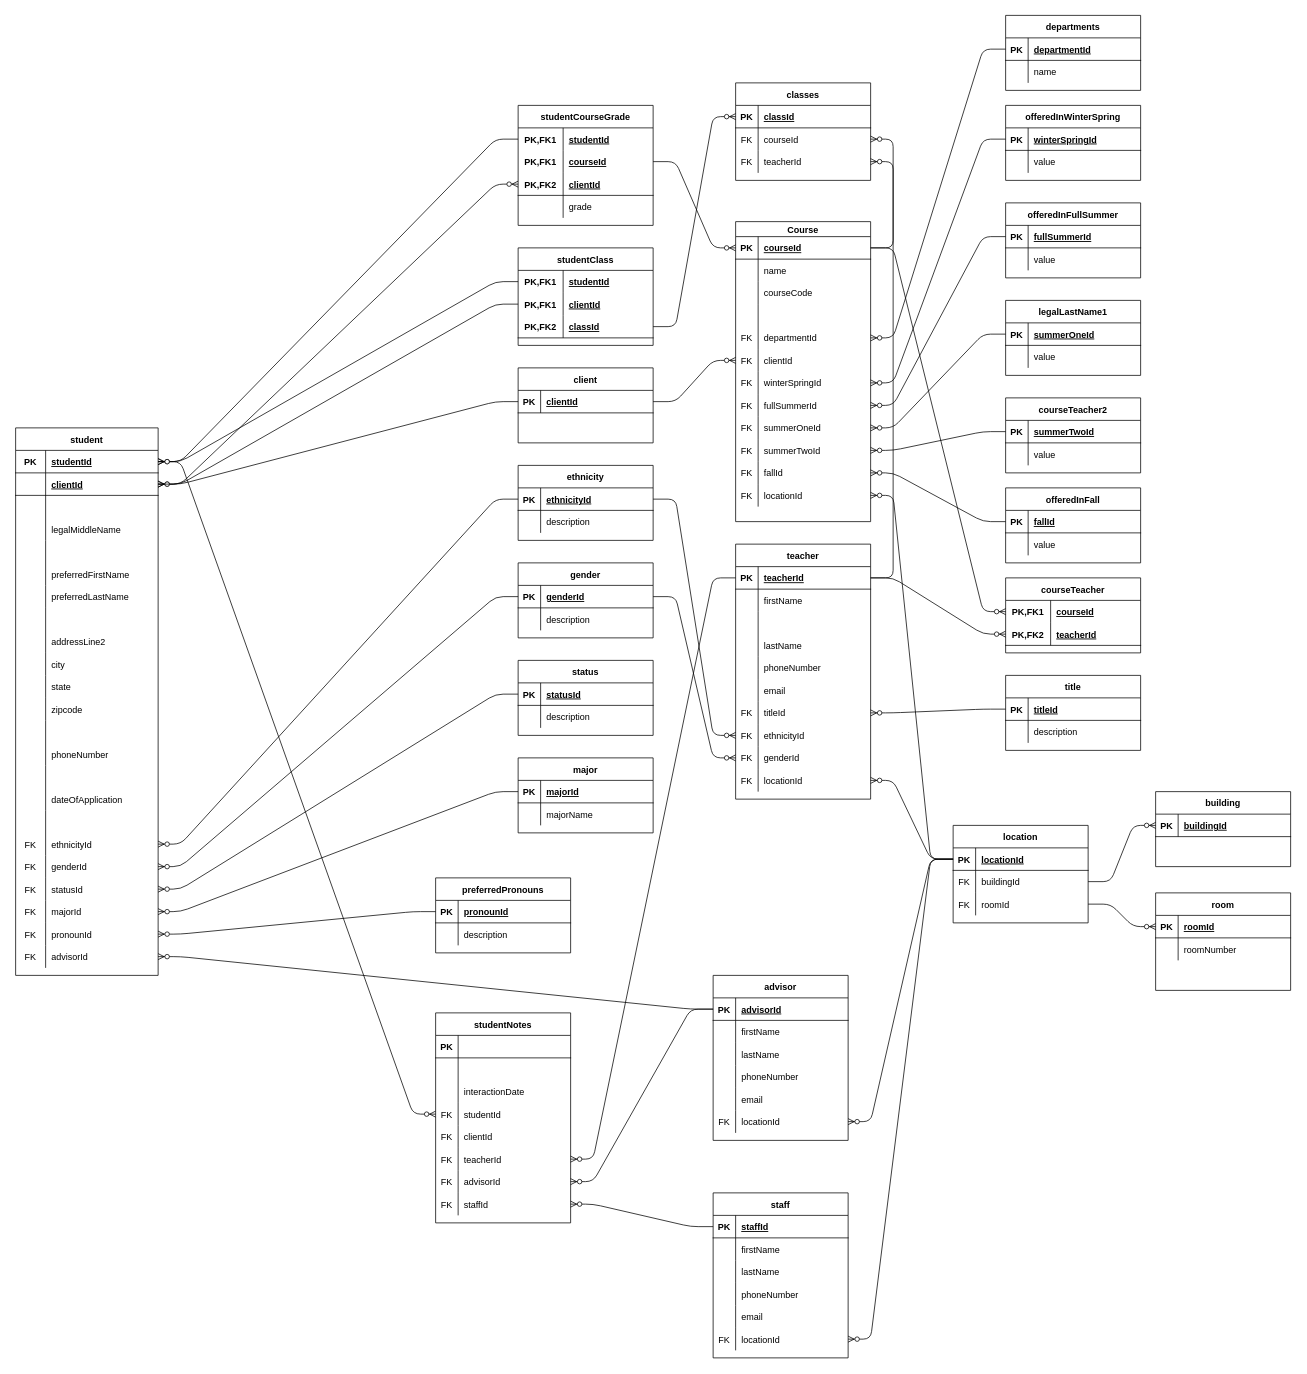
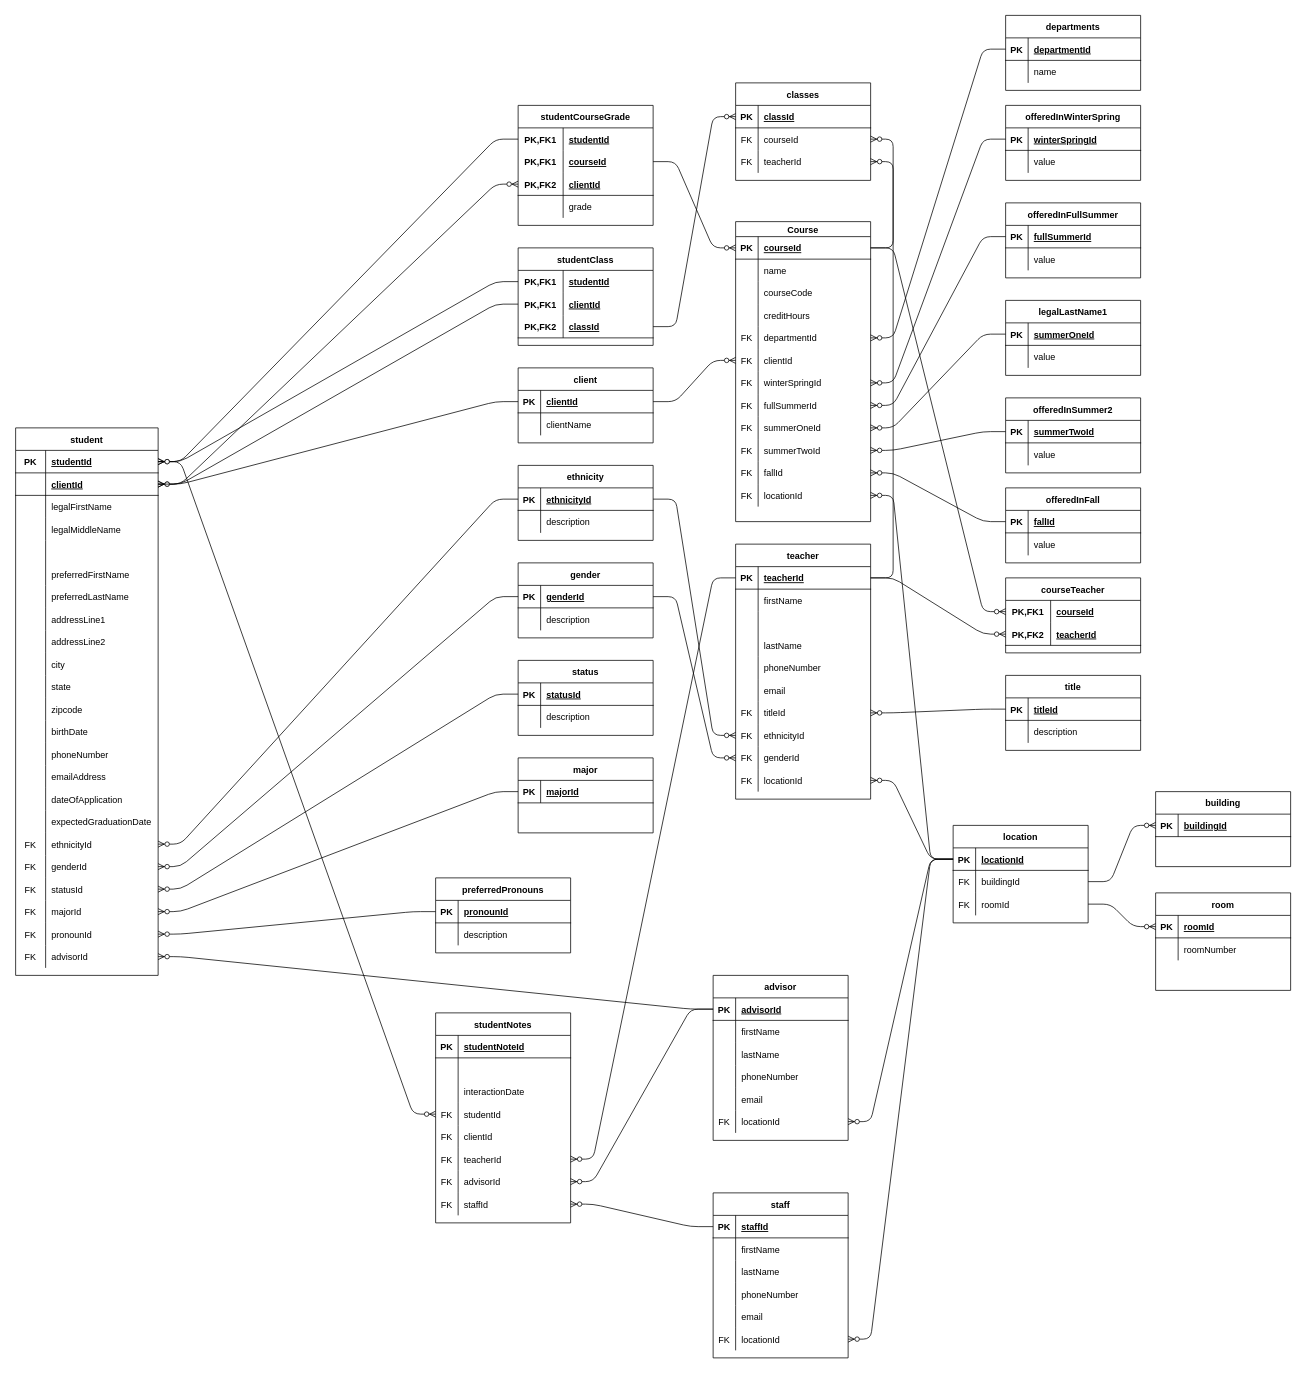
none -> (814, 315)
(1073, 410) -> (1073, 410)
none -> (597, 424)
none -> (102, 507)
none -> (102, 619)
none -> (102, 732)
none -> (102, 777)
(597, 814) -> none
none -> (102, 822)
none -> (514, 1047)
